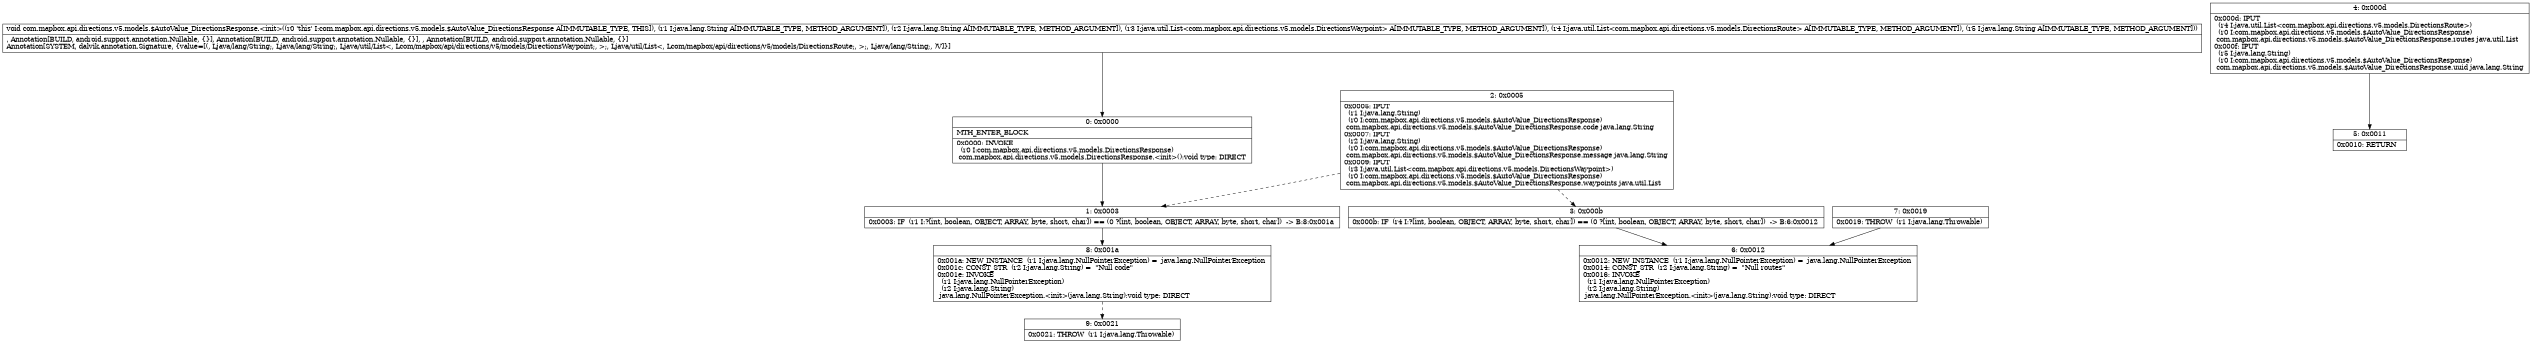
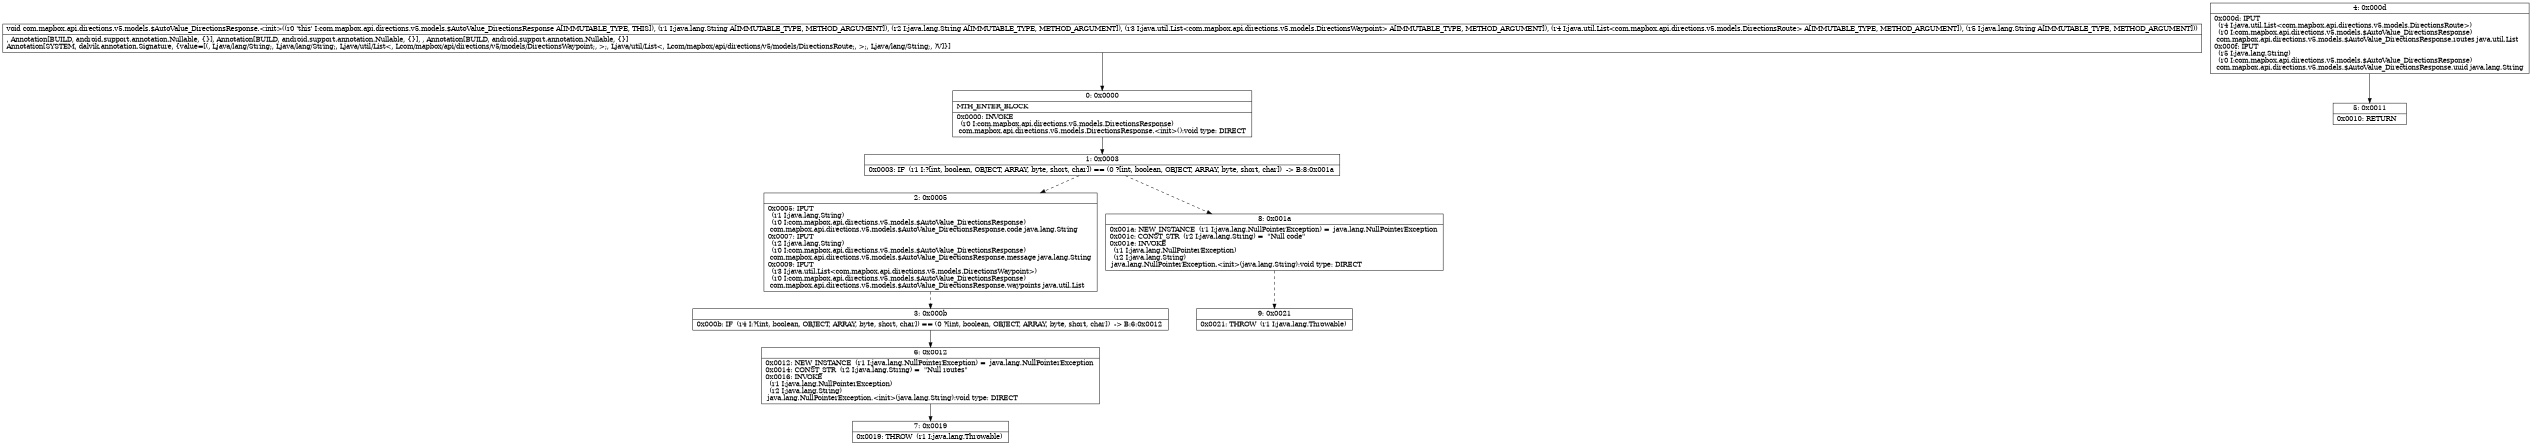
(1253, 190) -> (1062, 183)
(1102, 234) -> (1166, 194)
(1857, 236) -> (931, 410)
